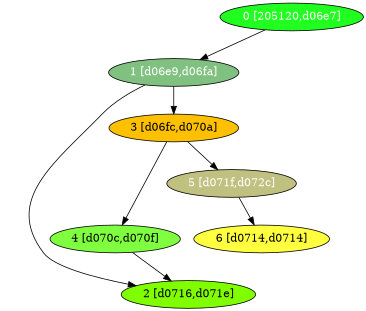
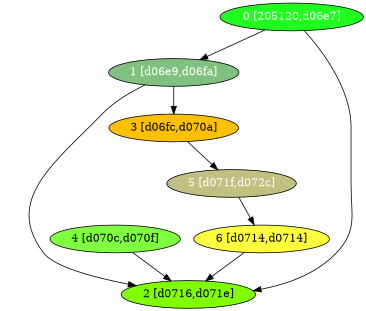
(146, 180) -> none
none -> (351, 180)
none -> (228, 264)
